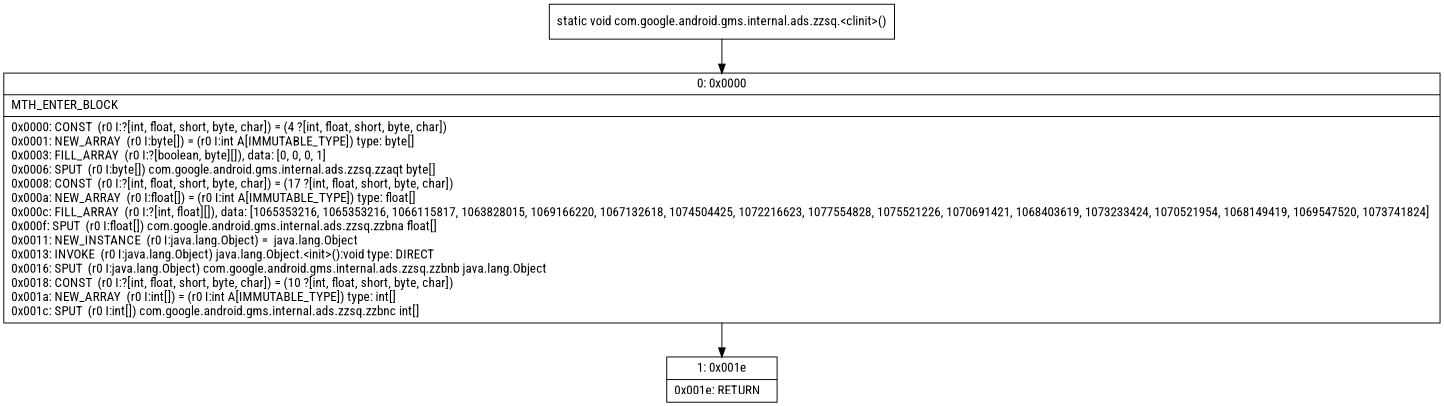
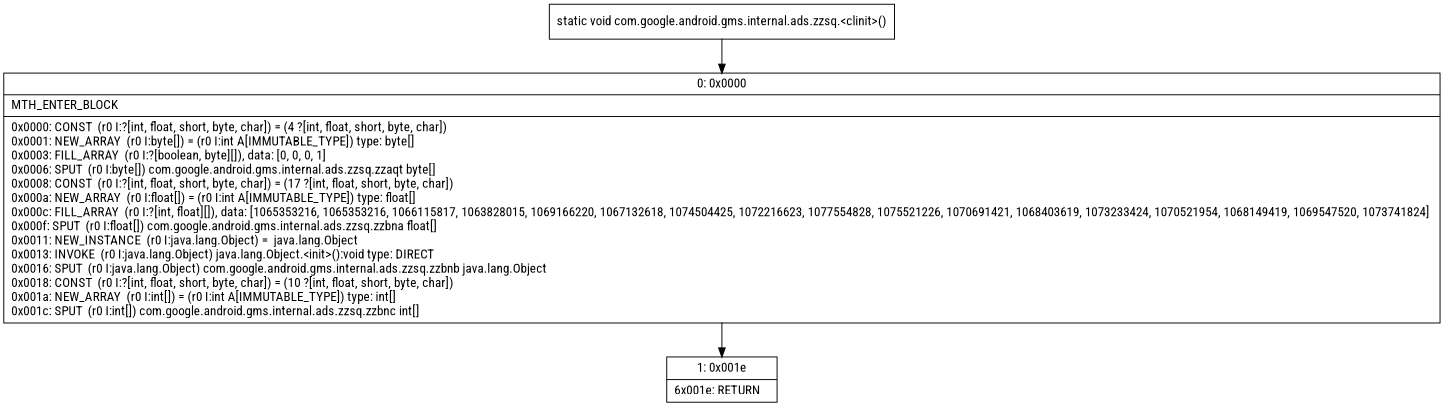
(722, 390) -> (722, 390)
